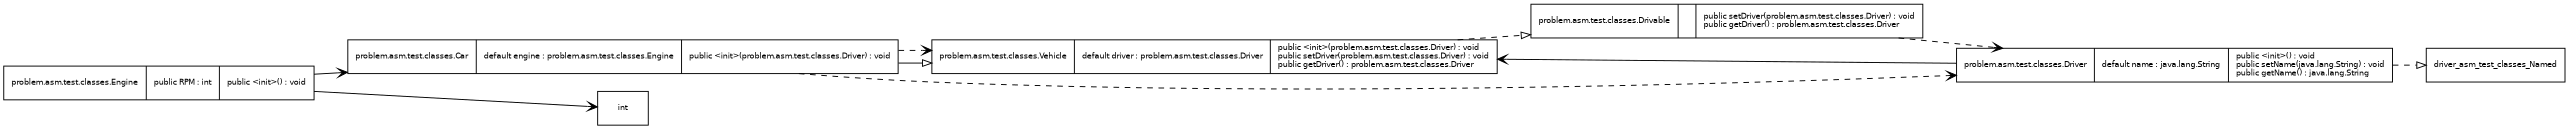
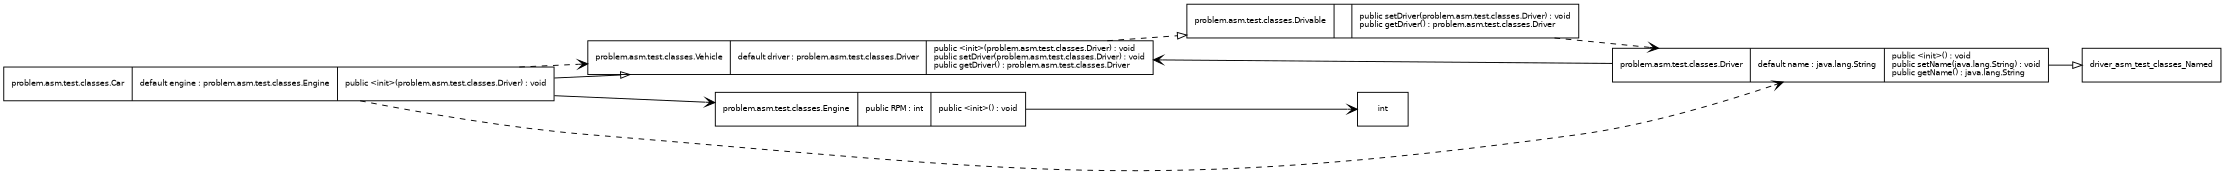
(2405, 65) -> (2061, 65)
(326, 74) -> (630, 99)
